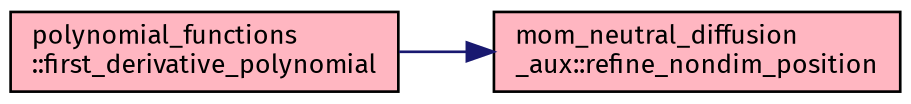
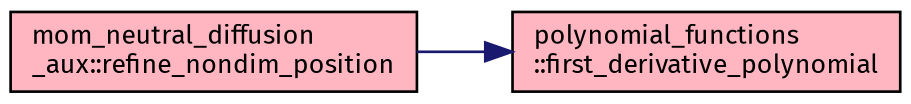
(433, 52) -> (451, 52)
